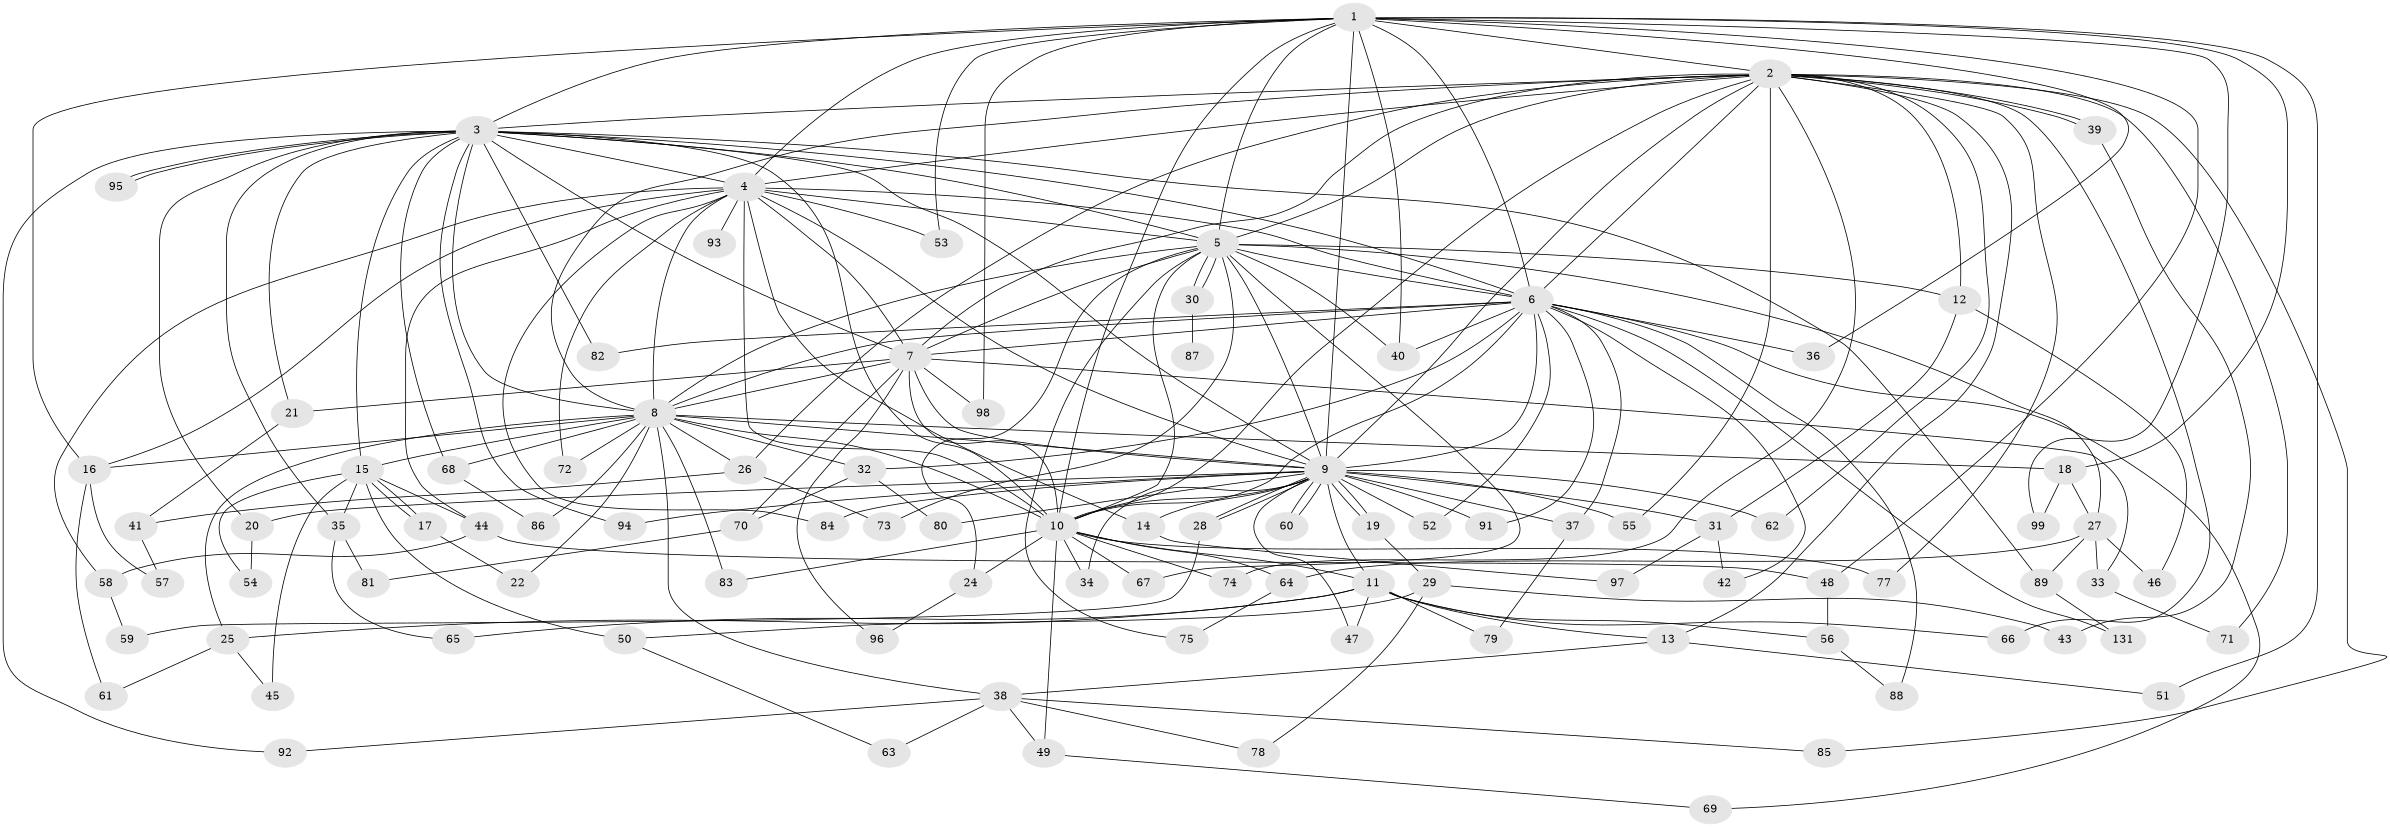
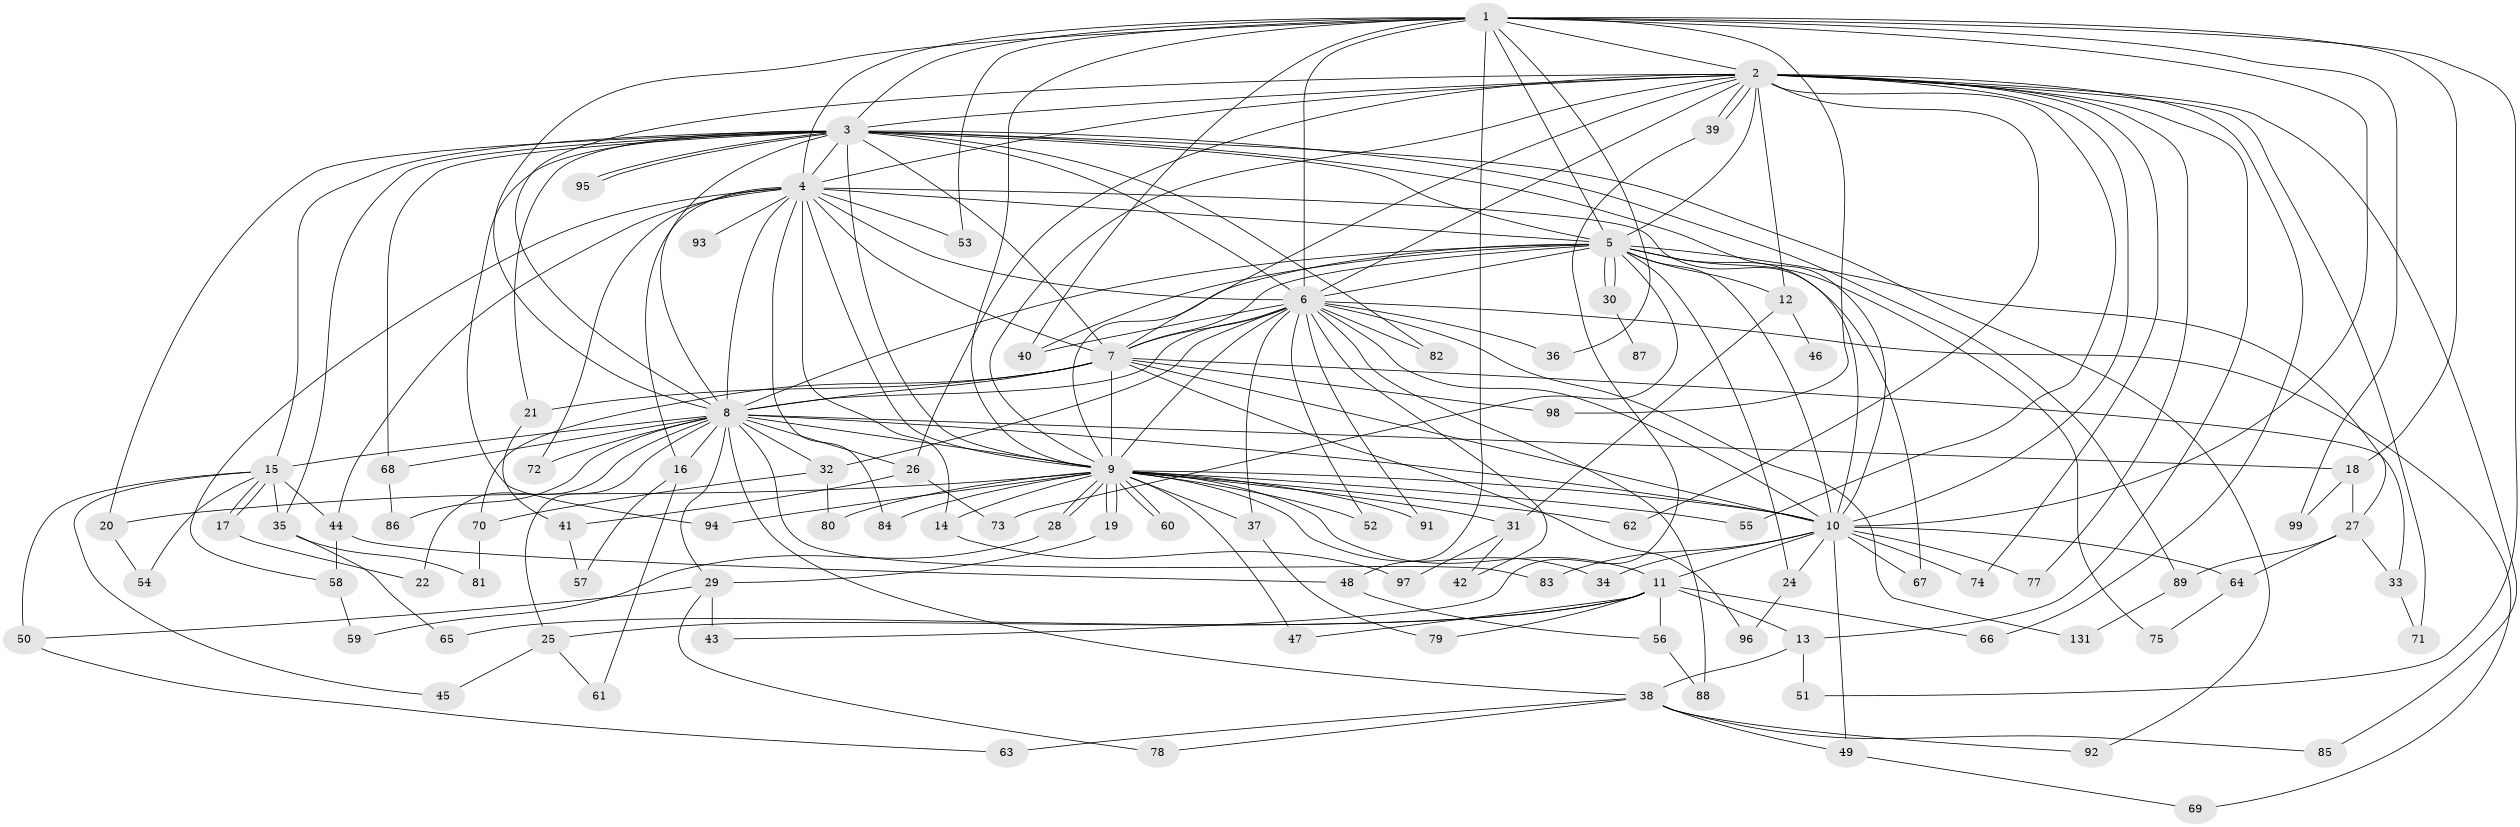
(509, 58) -> (796, 66)
none -> (694, 499)
(2125, 555) -> none
